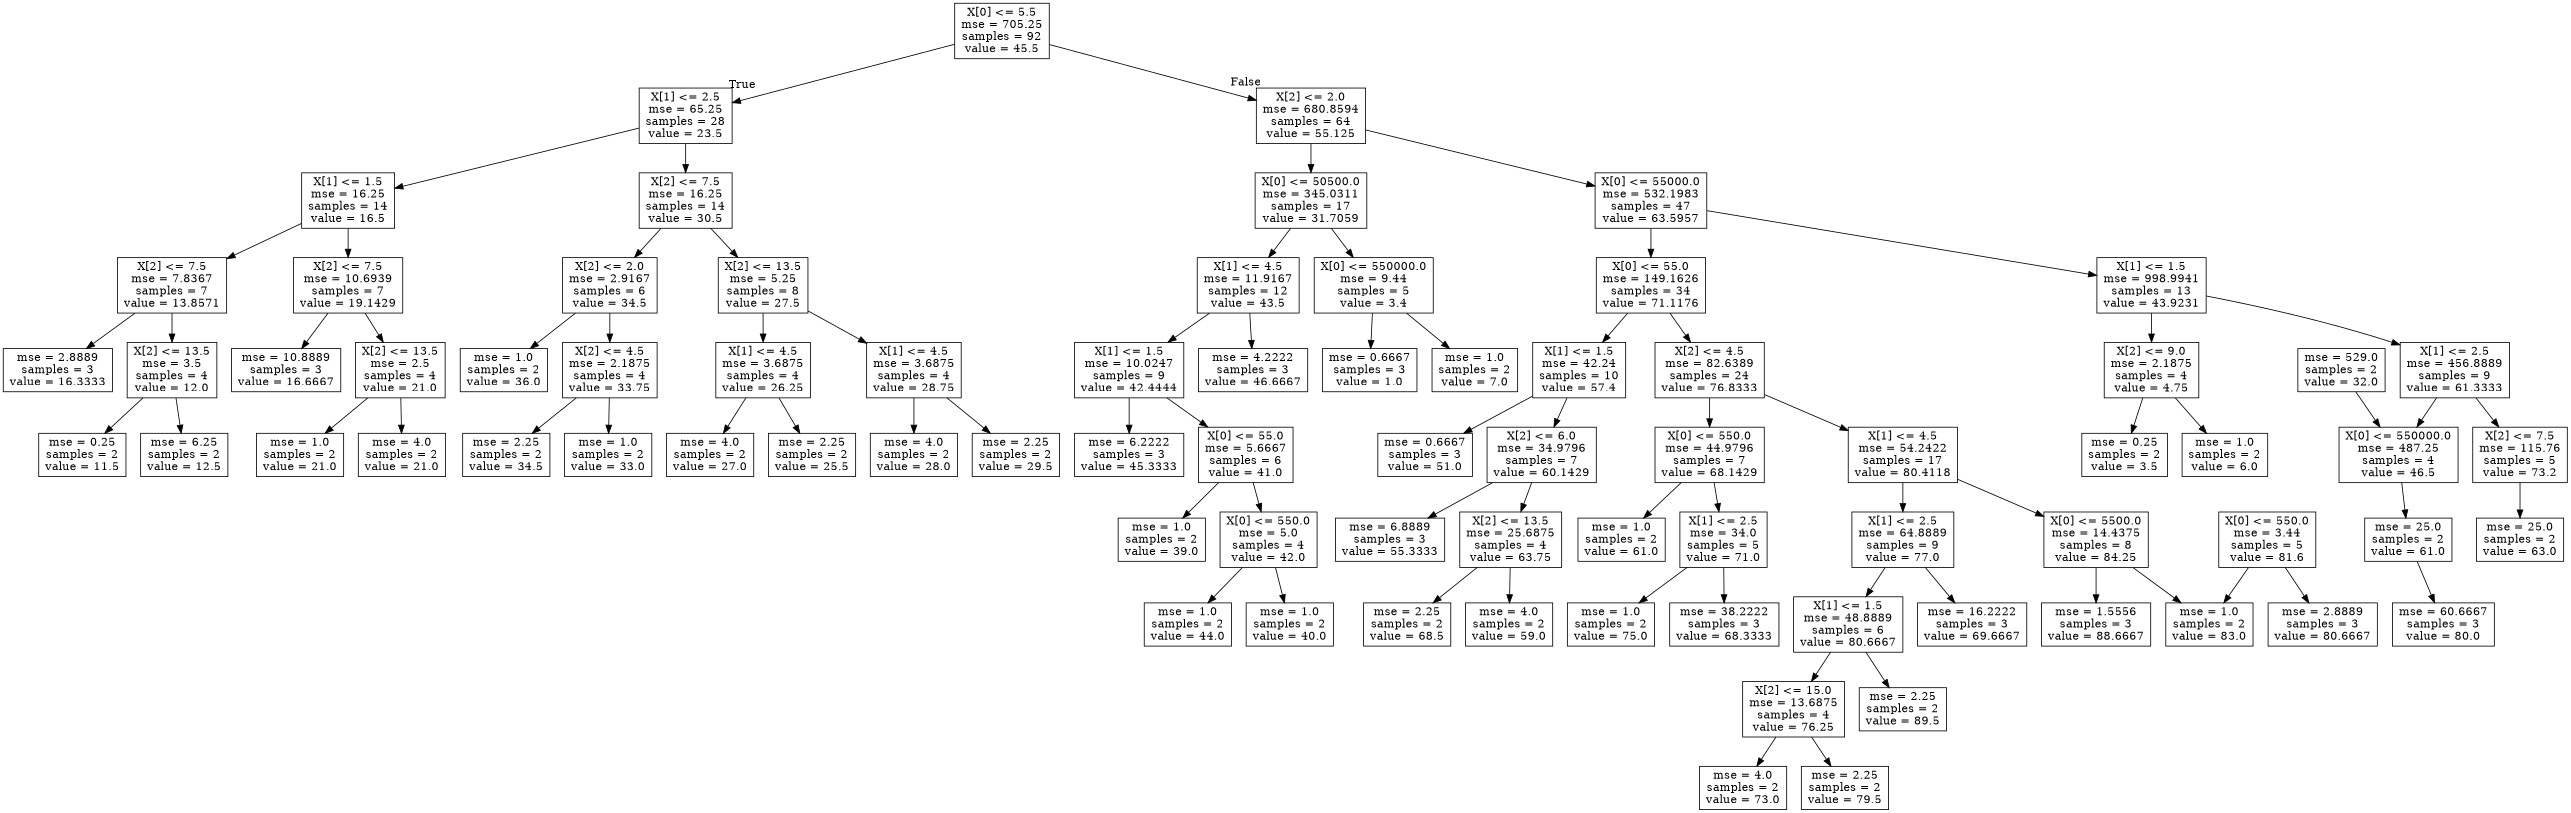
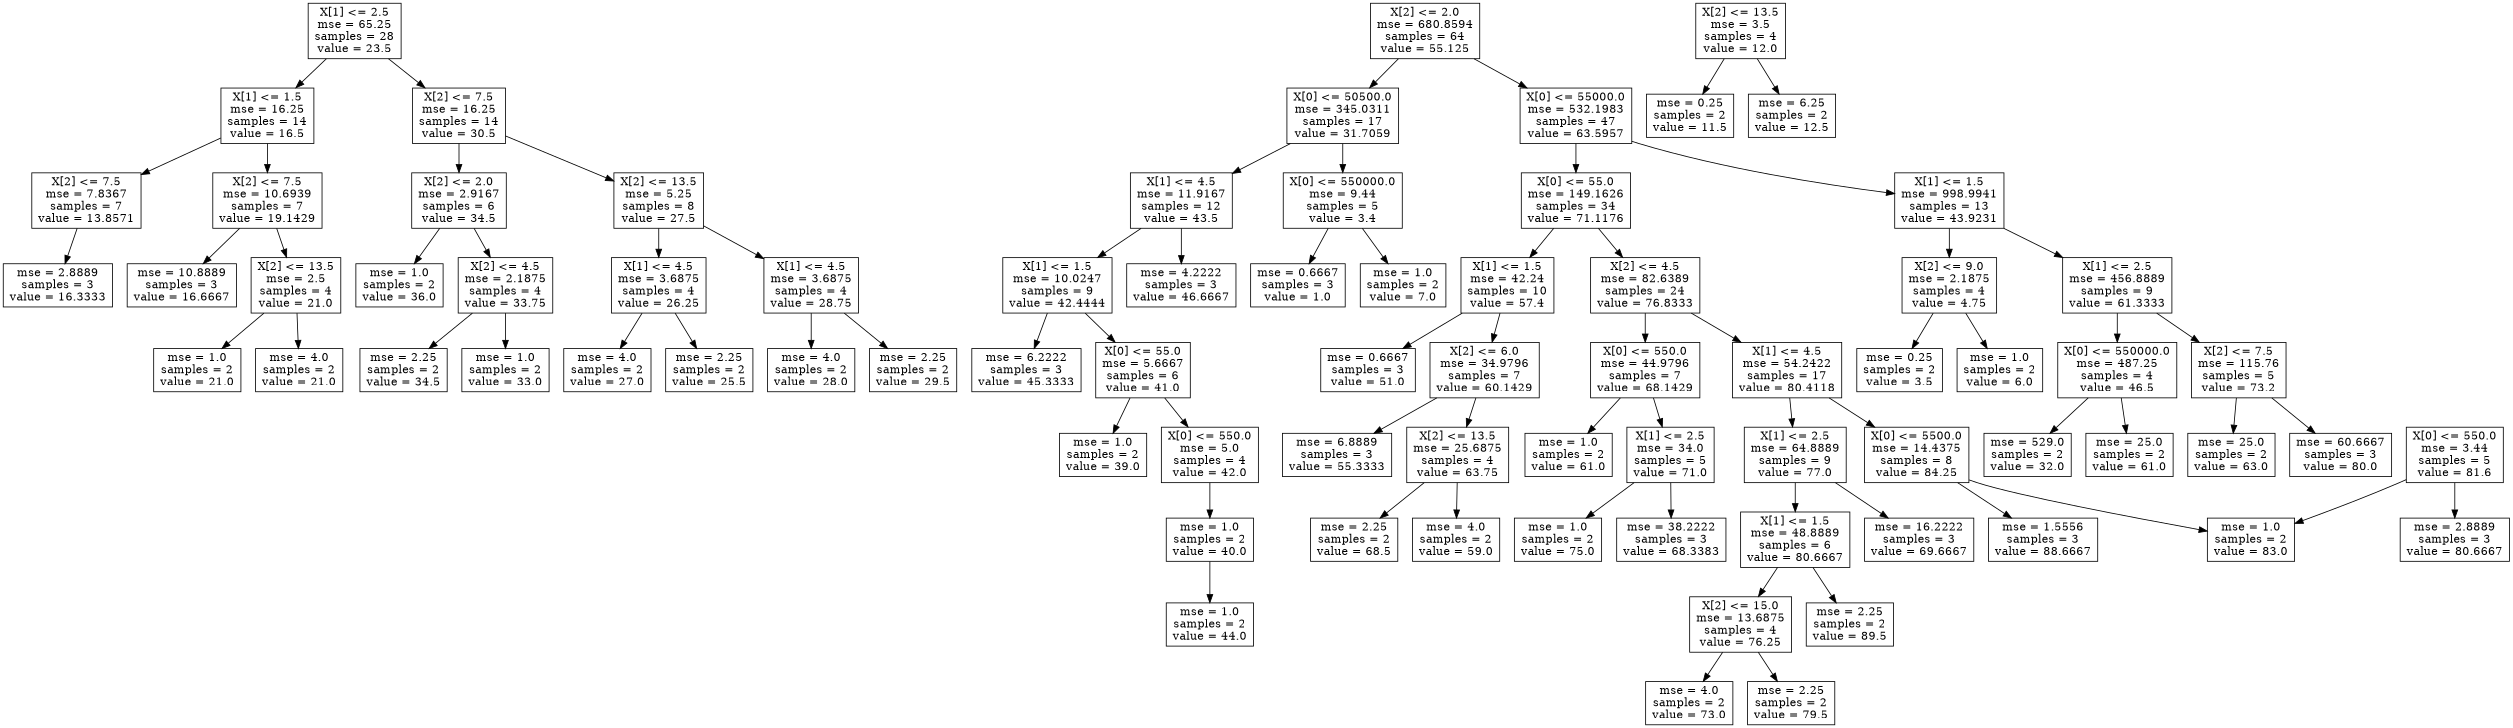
(1002, 31) -> none
(172, 324) -> none
(2366, 406) -> (2072, 413)
(2424, 578) -> (2290, 413)
(1228, 582) -> (1210, 578)
(1724, 625) -> (1671, 540)
